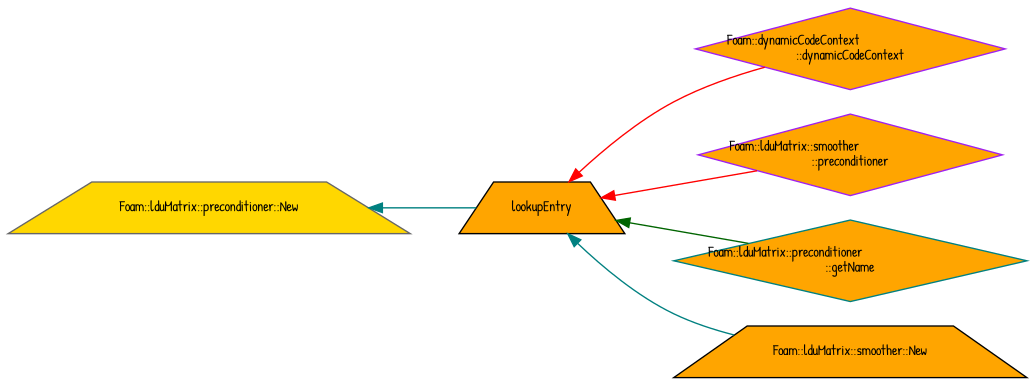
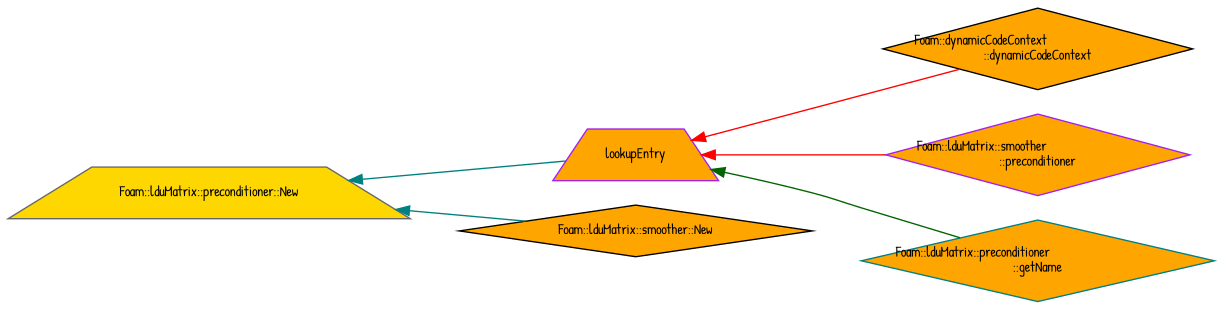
(850, 49) -> (1038, 49)
(542, 208) -> (636, 155)
(650, 300) -> (467, 216)
(850, 352) -> (636, 231)
